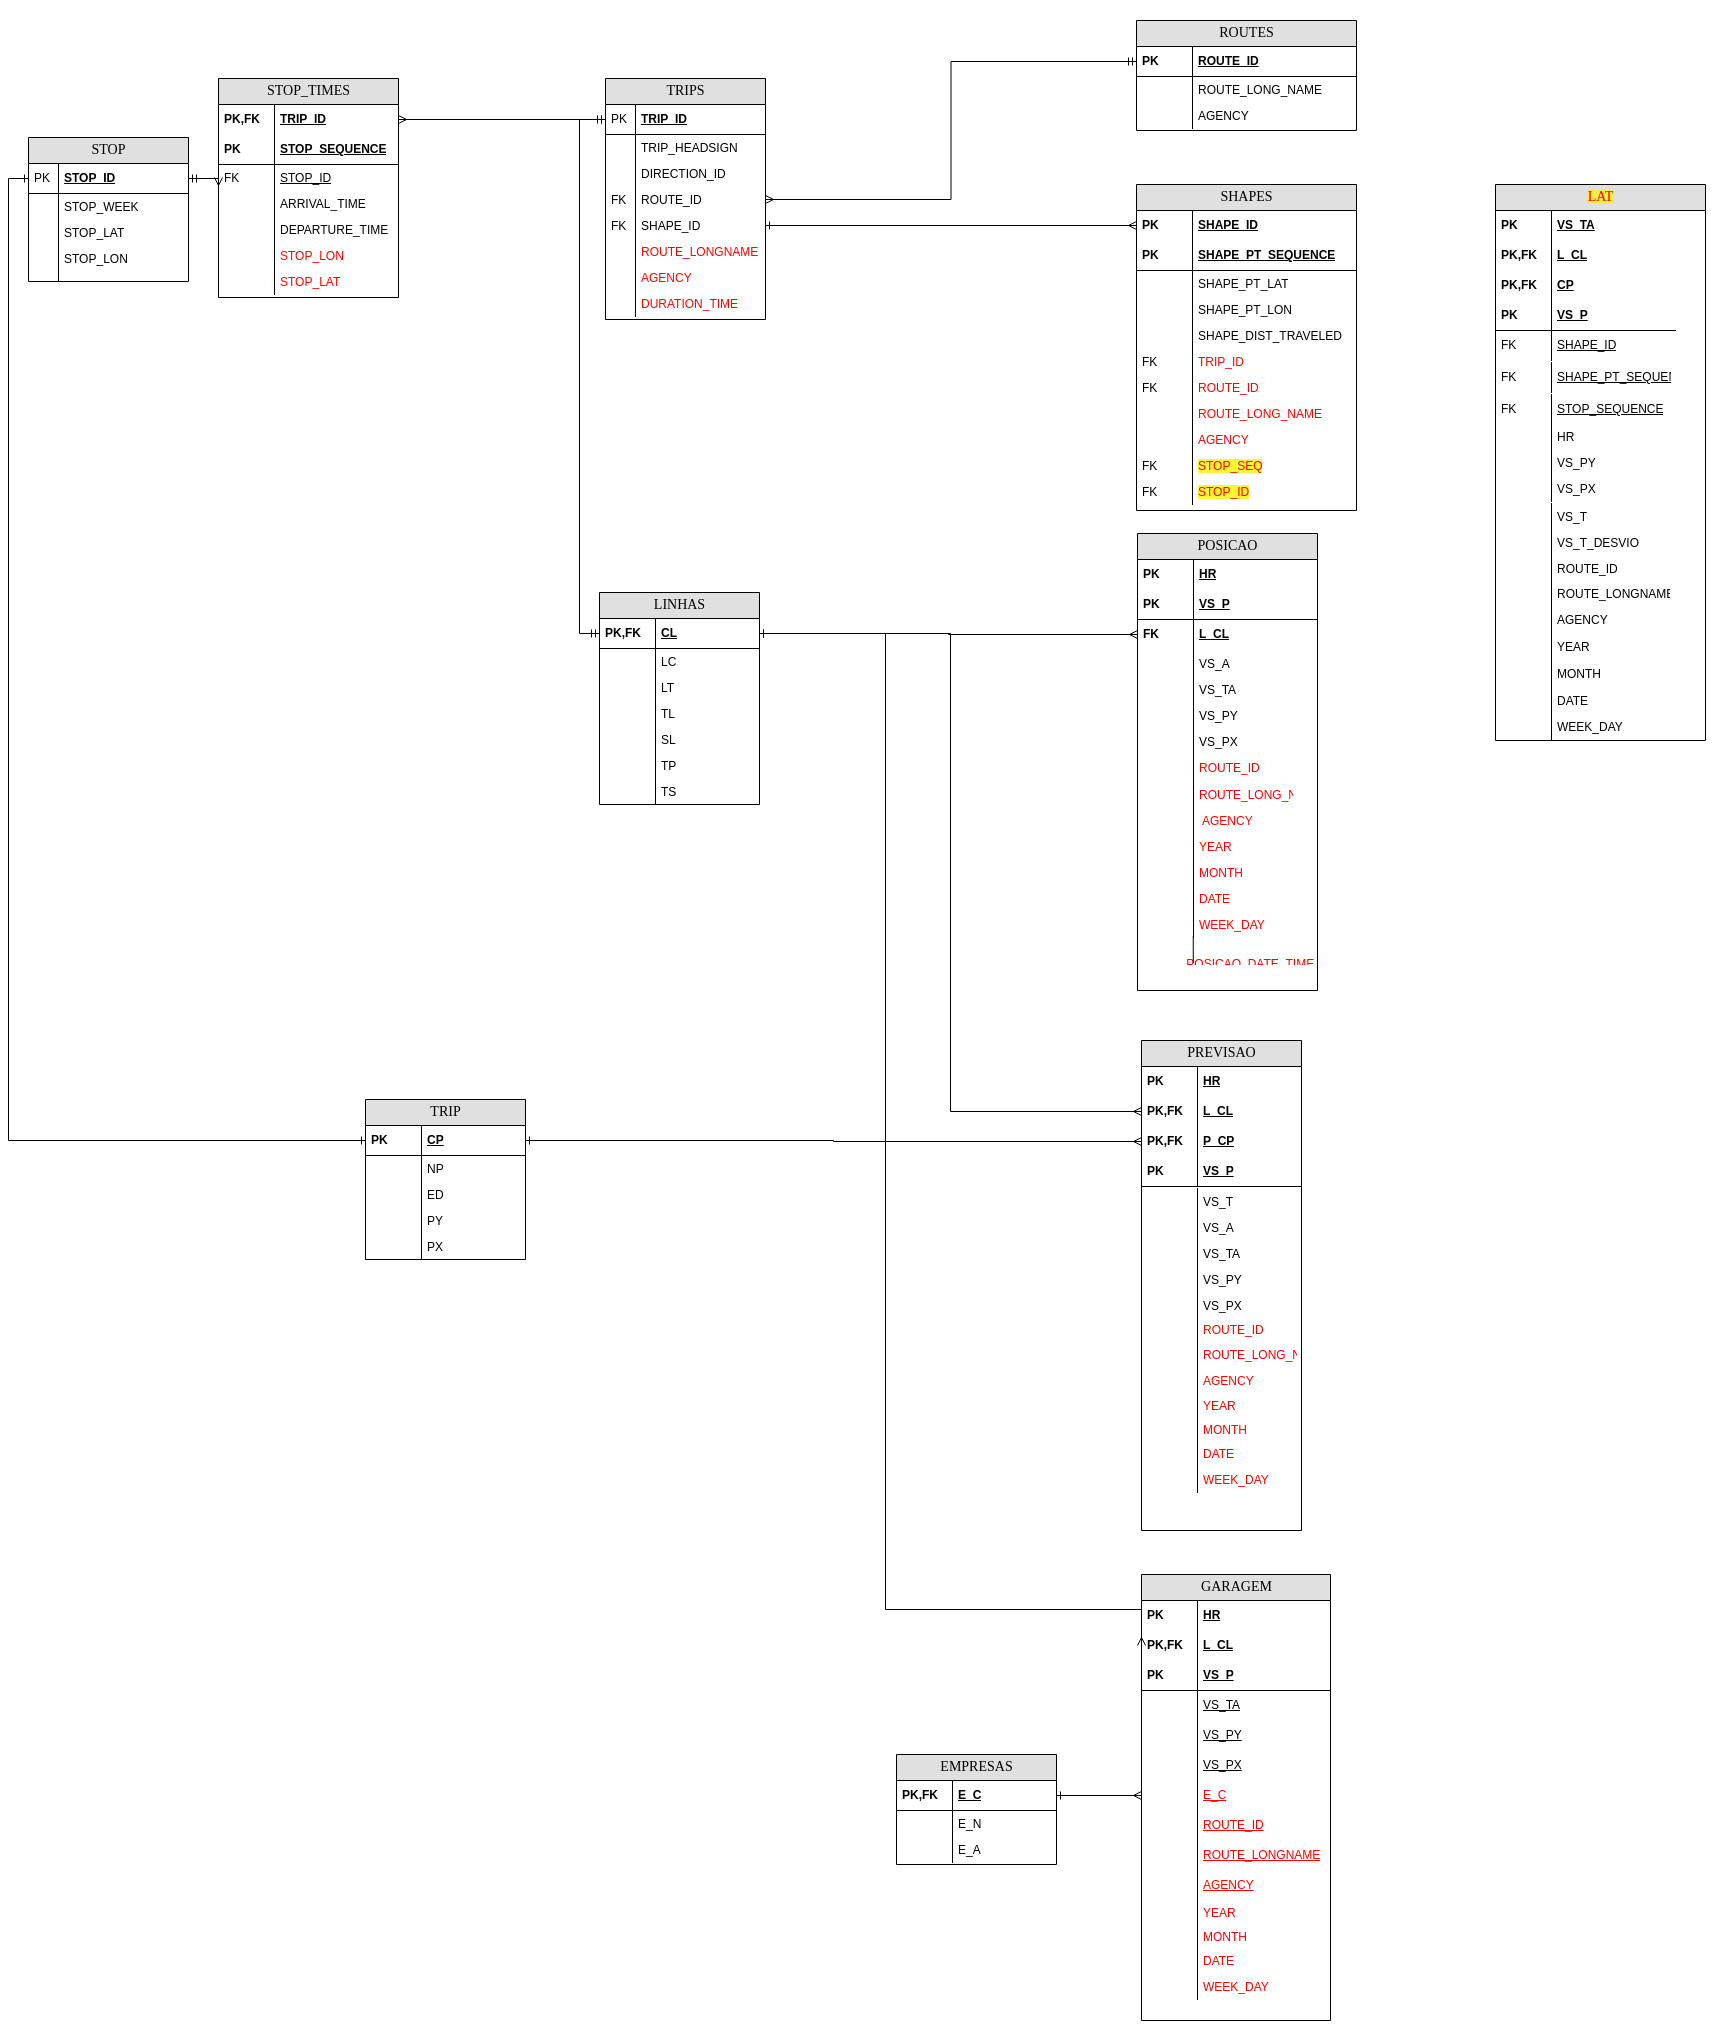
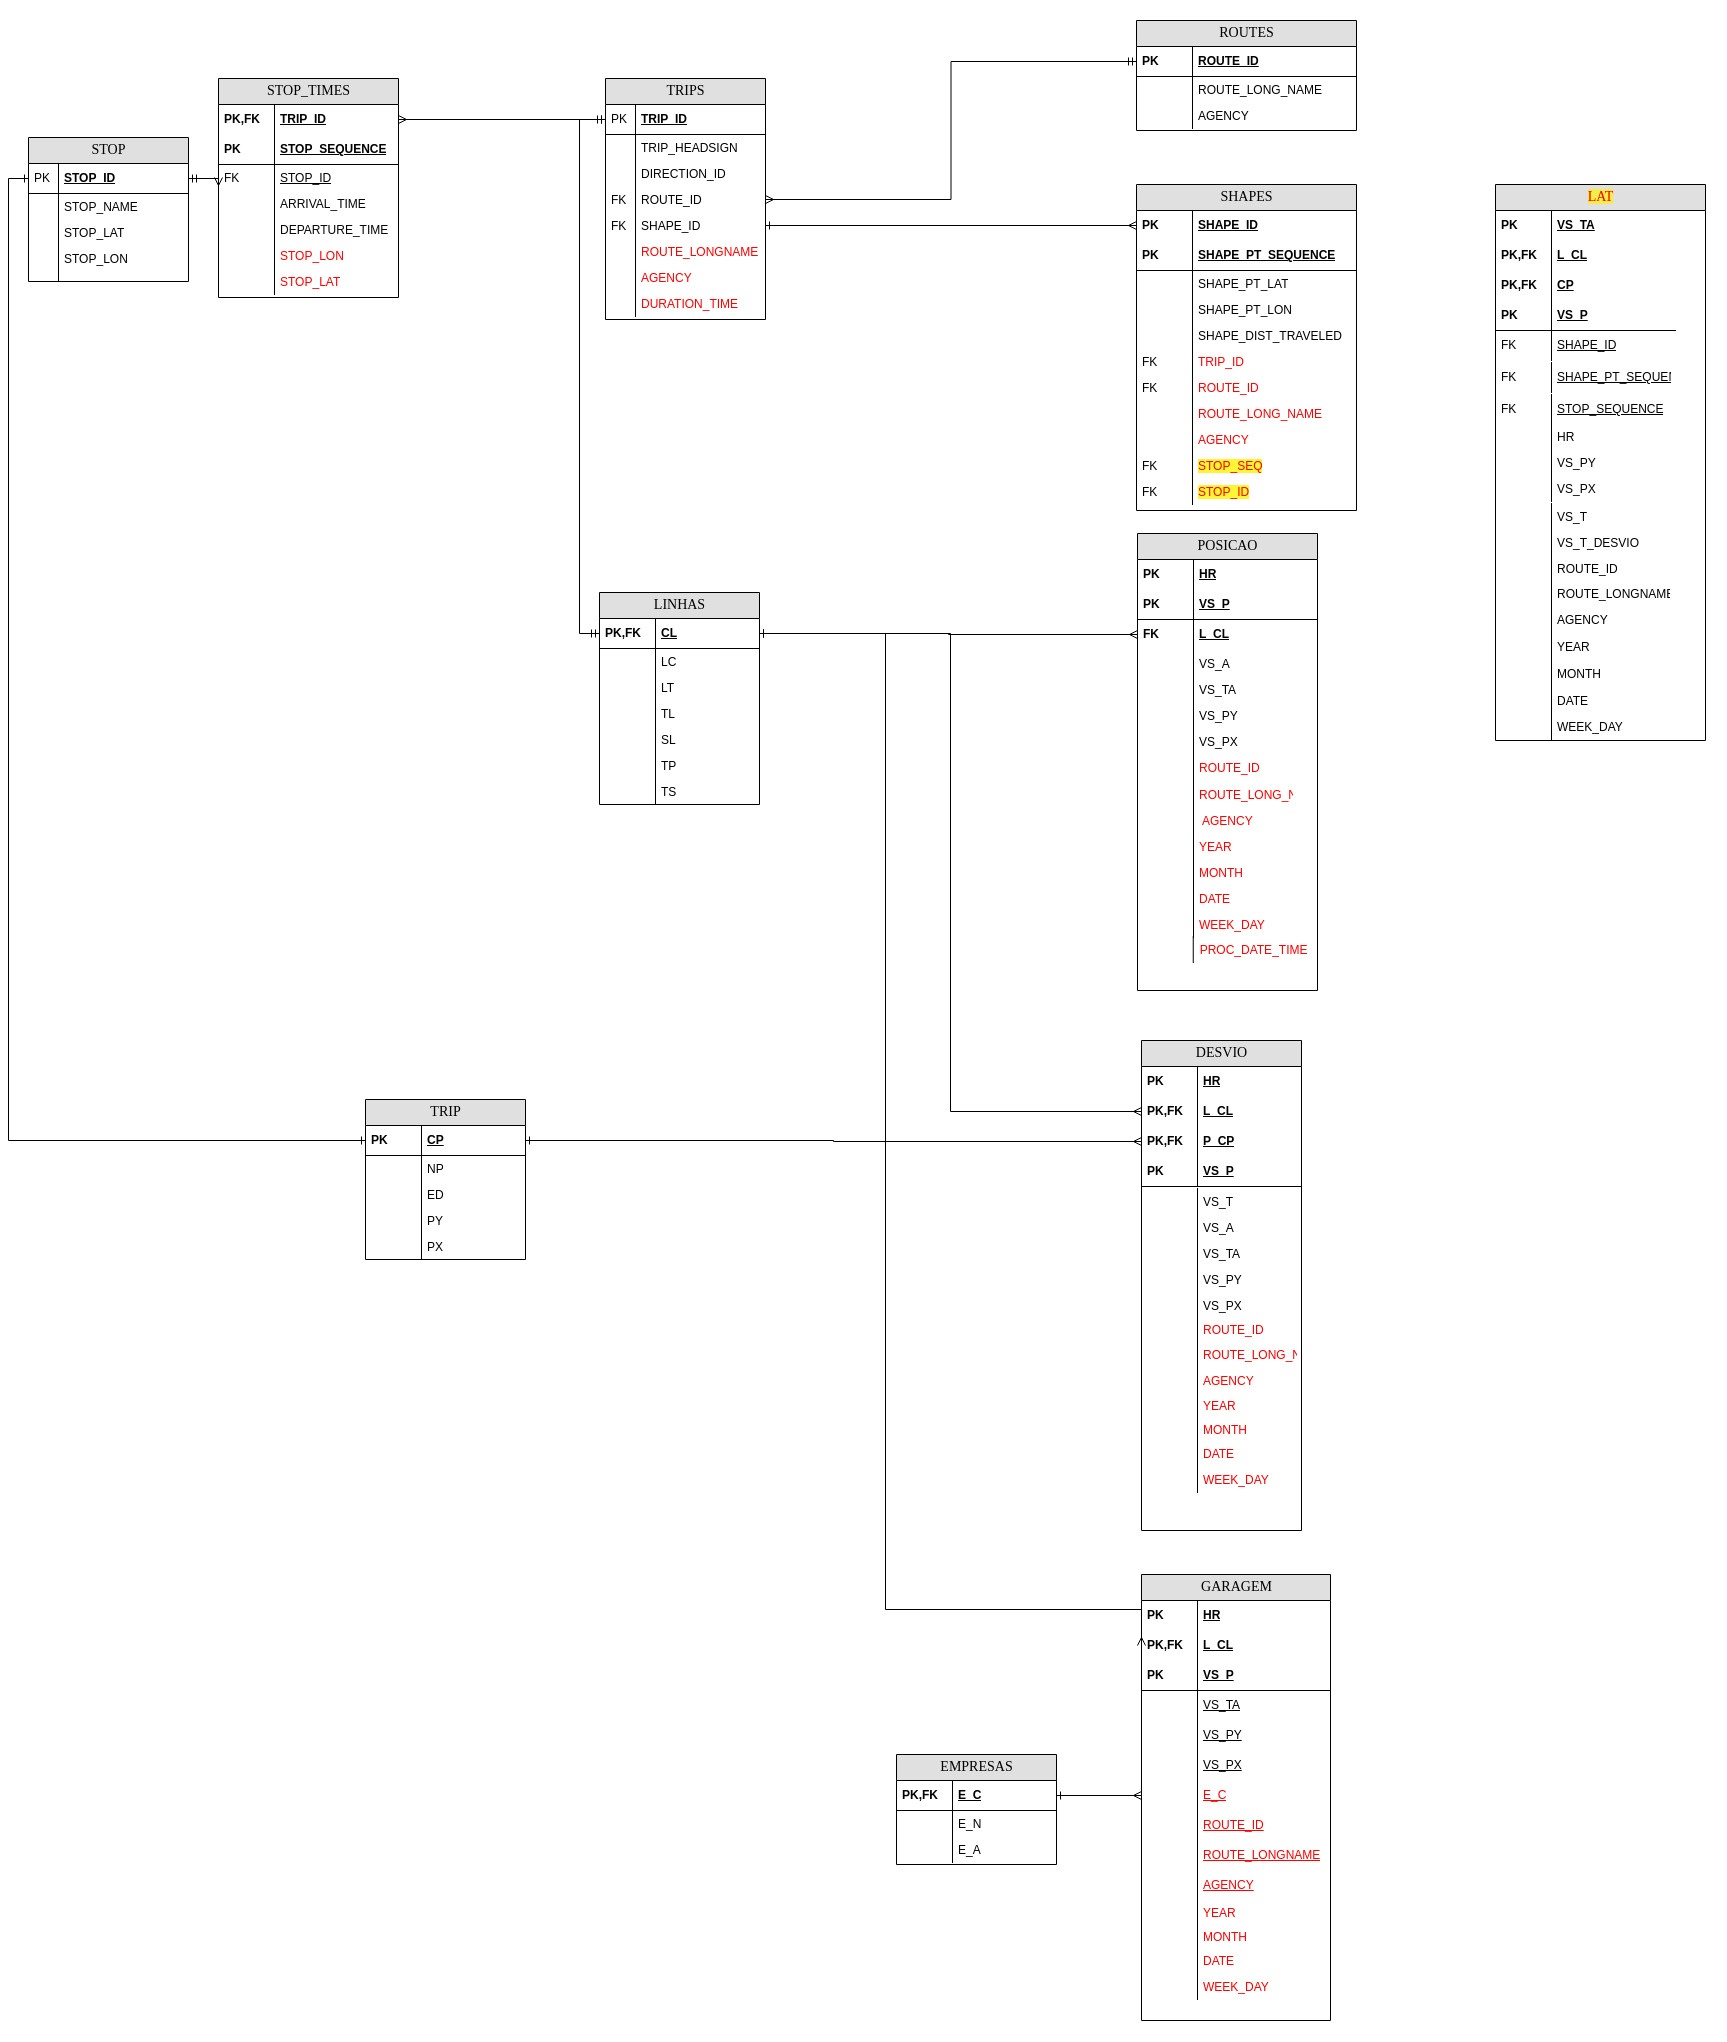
(95, 208) -> (95, 208)
(1241, 951) -> (1231, 951)
(1222, 1054) -> (1222, 1054)
